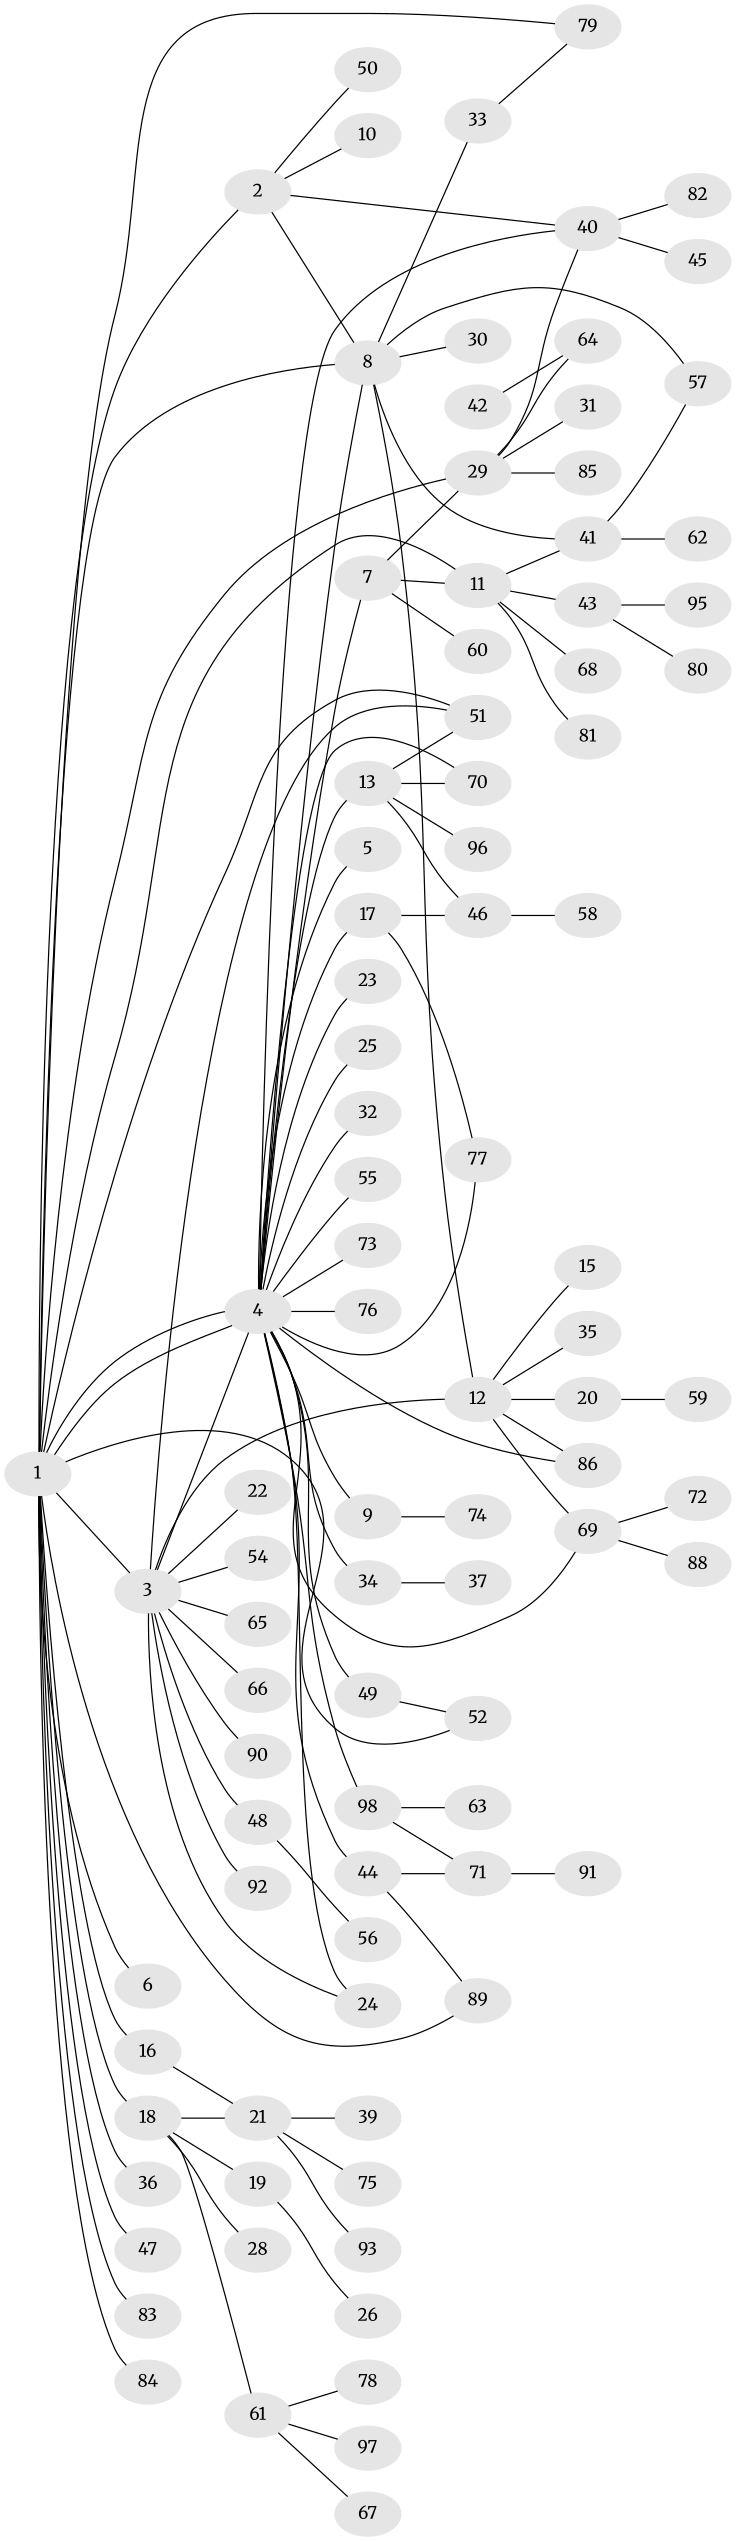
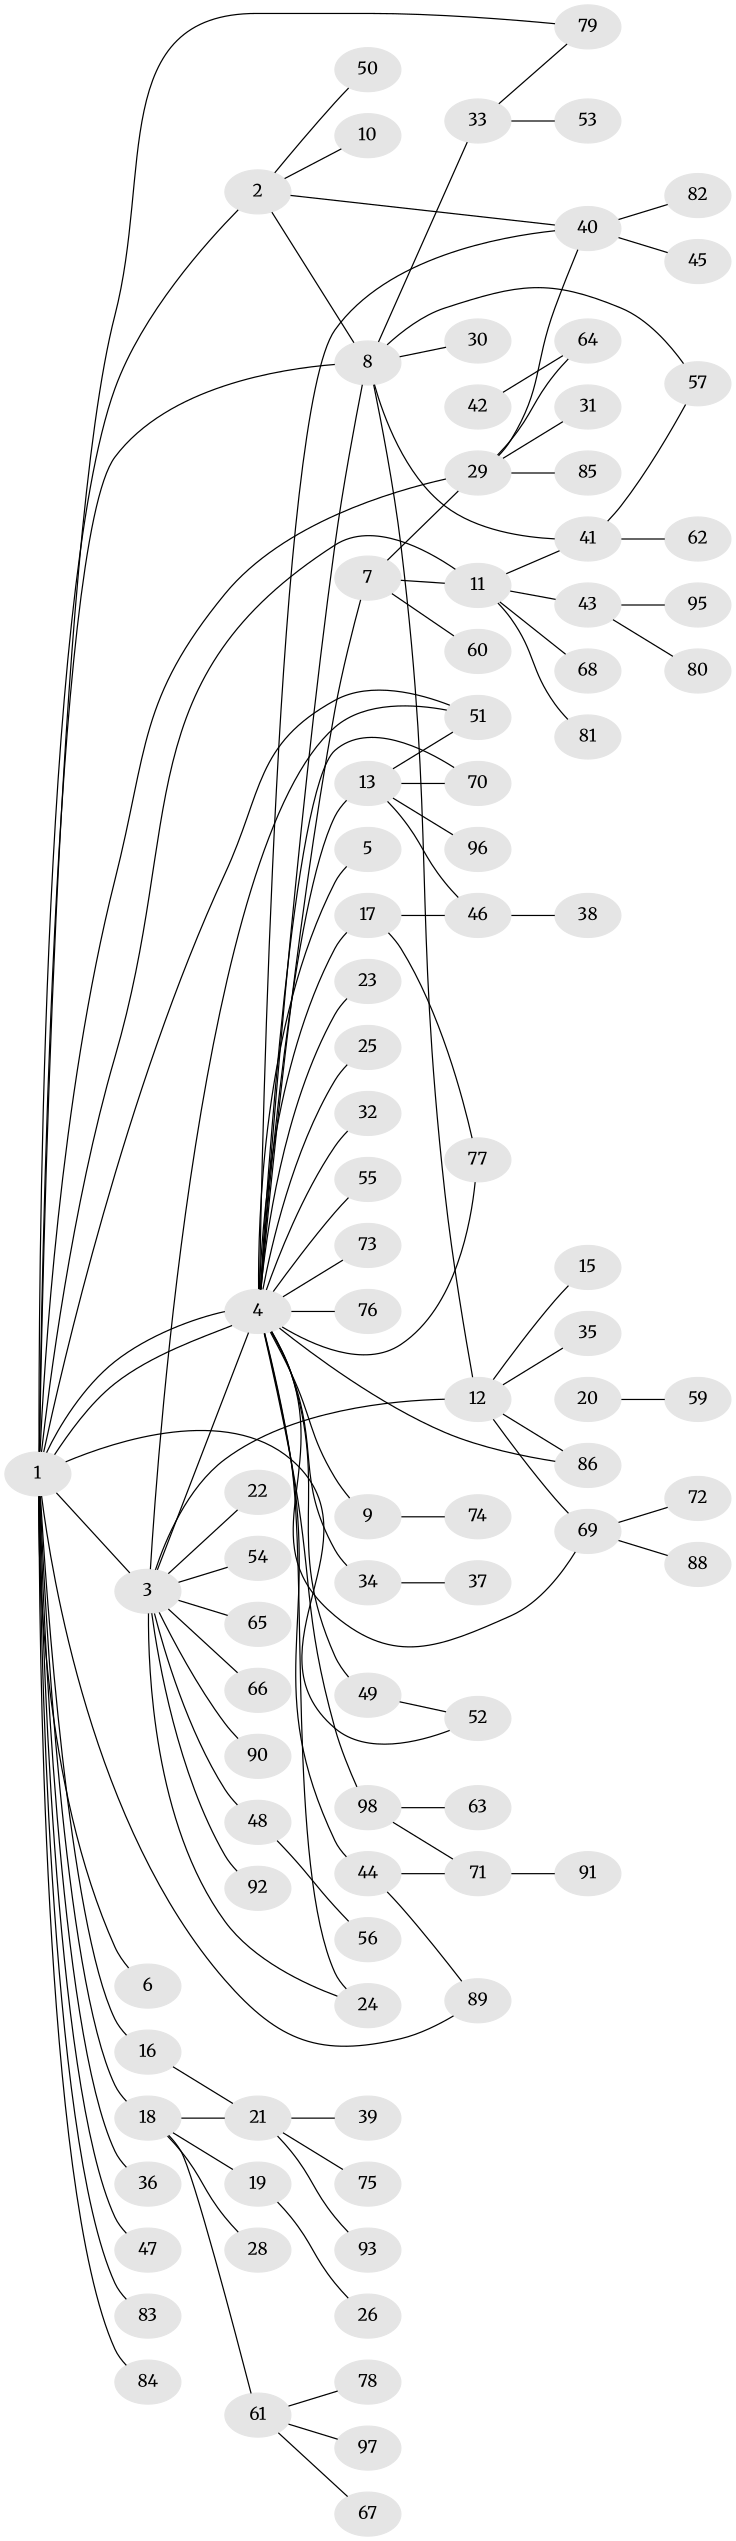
none -> (588, 121)
(588, 915) -> (588, 915)
(533, 1399) -> none
